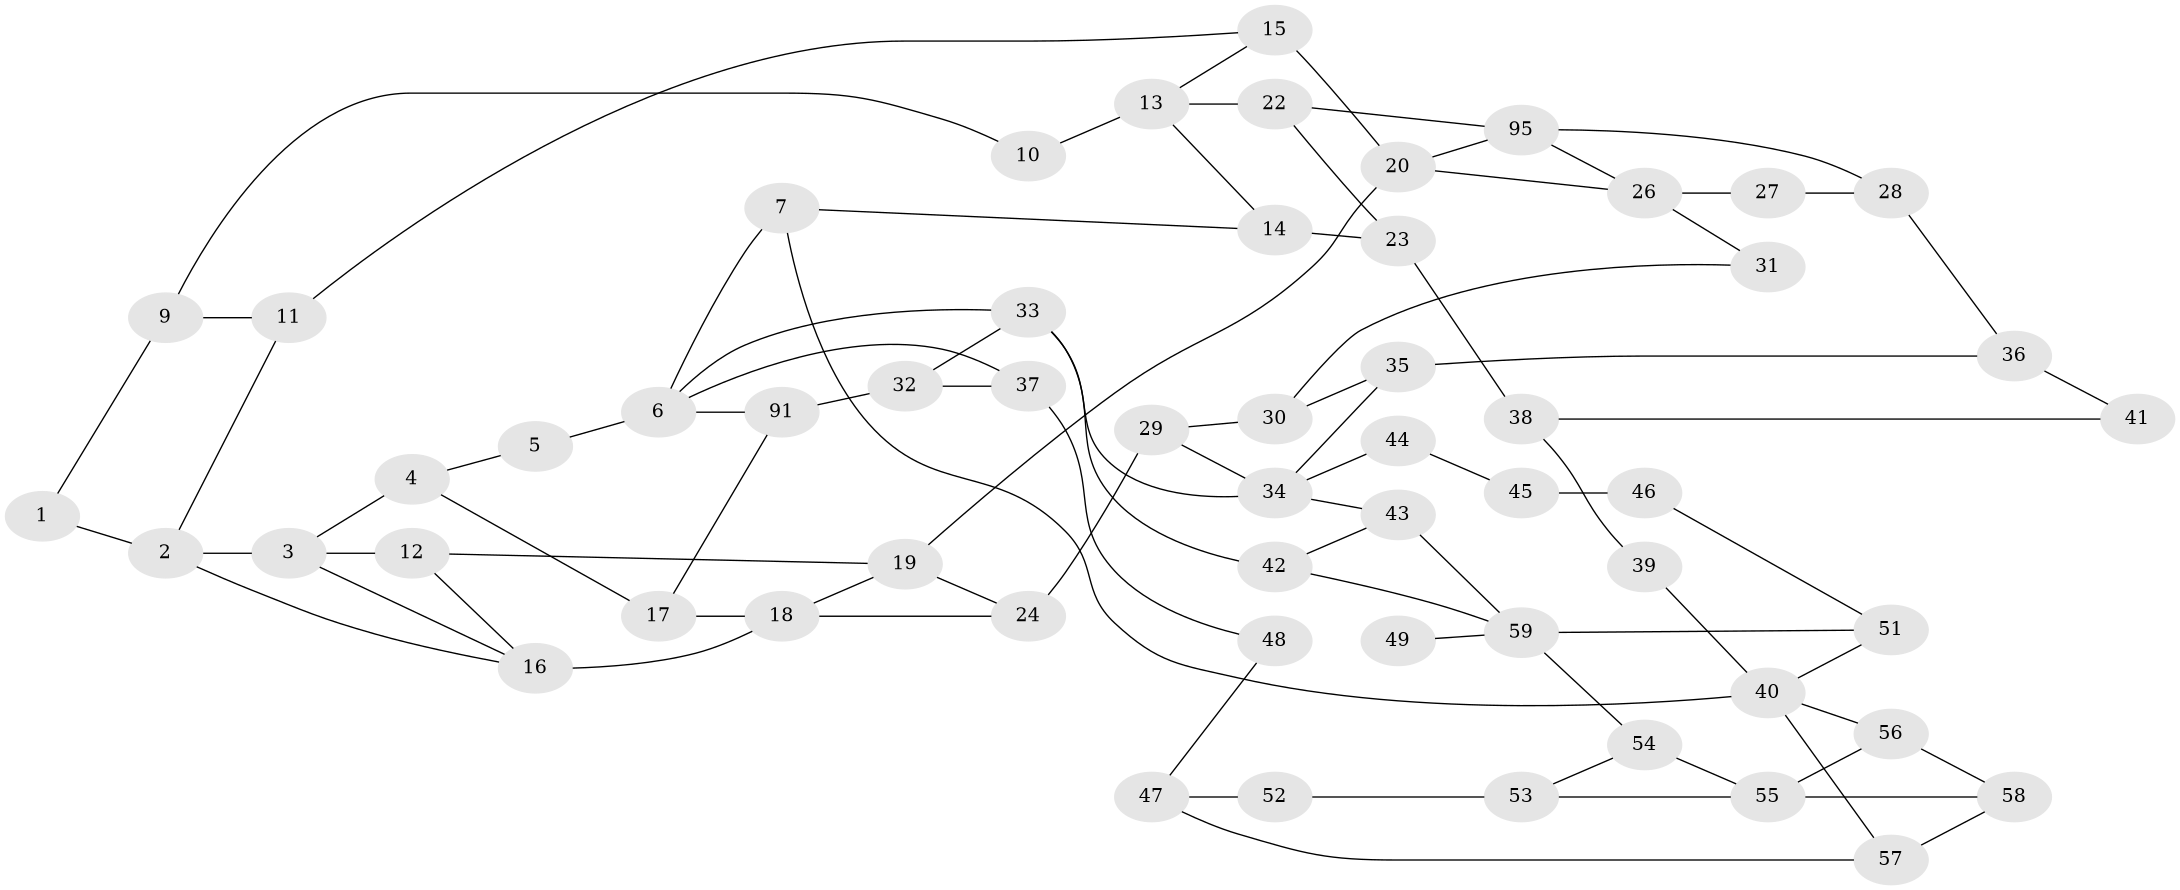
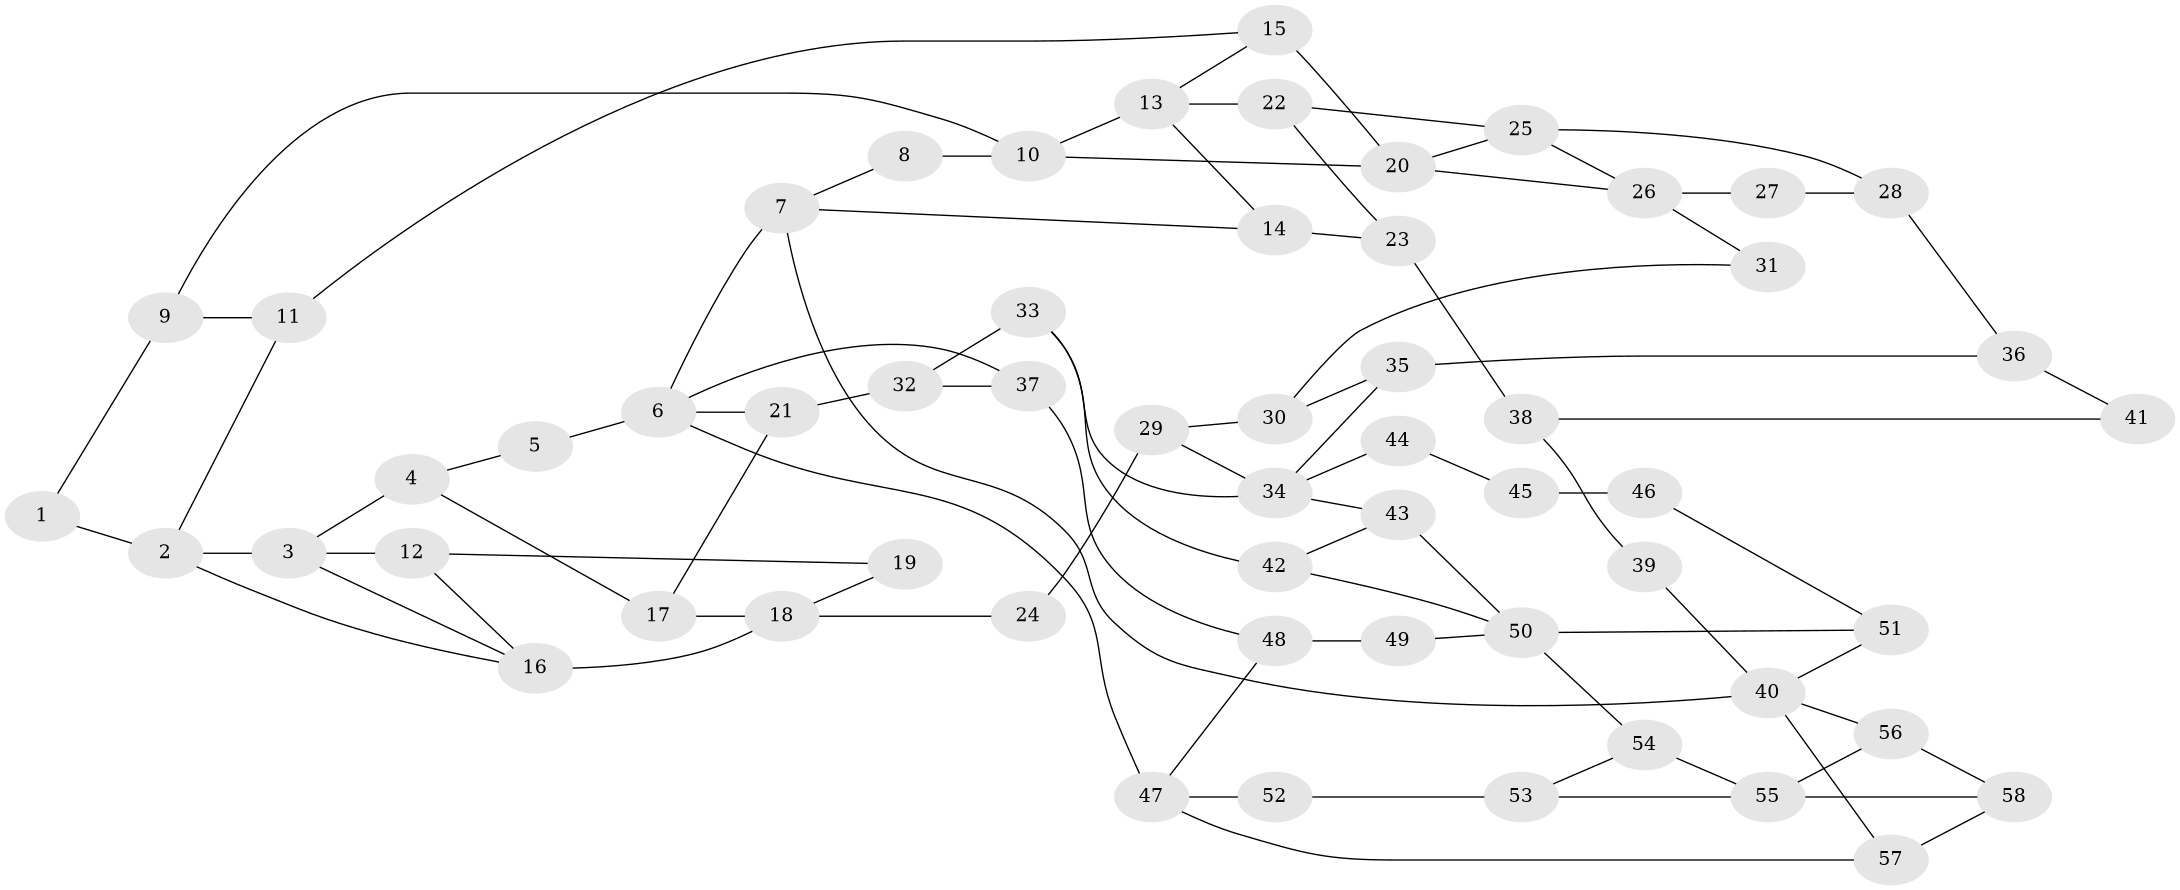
(1521, 130) -> (1521, 130)
none -> (905, 156)
(826, 322) -> (986, 518)
(1155, 366) -> (1221, 162)
(782, 412) -> (782, 412)
(967, 590) -> none
(1521, 633) -> (1521, 633)
none -> (1337, 641)
